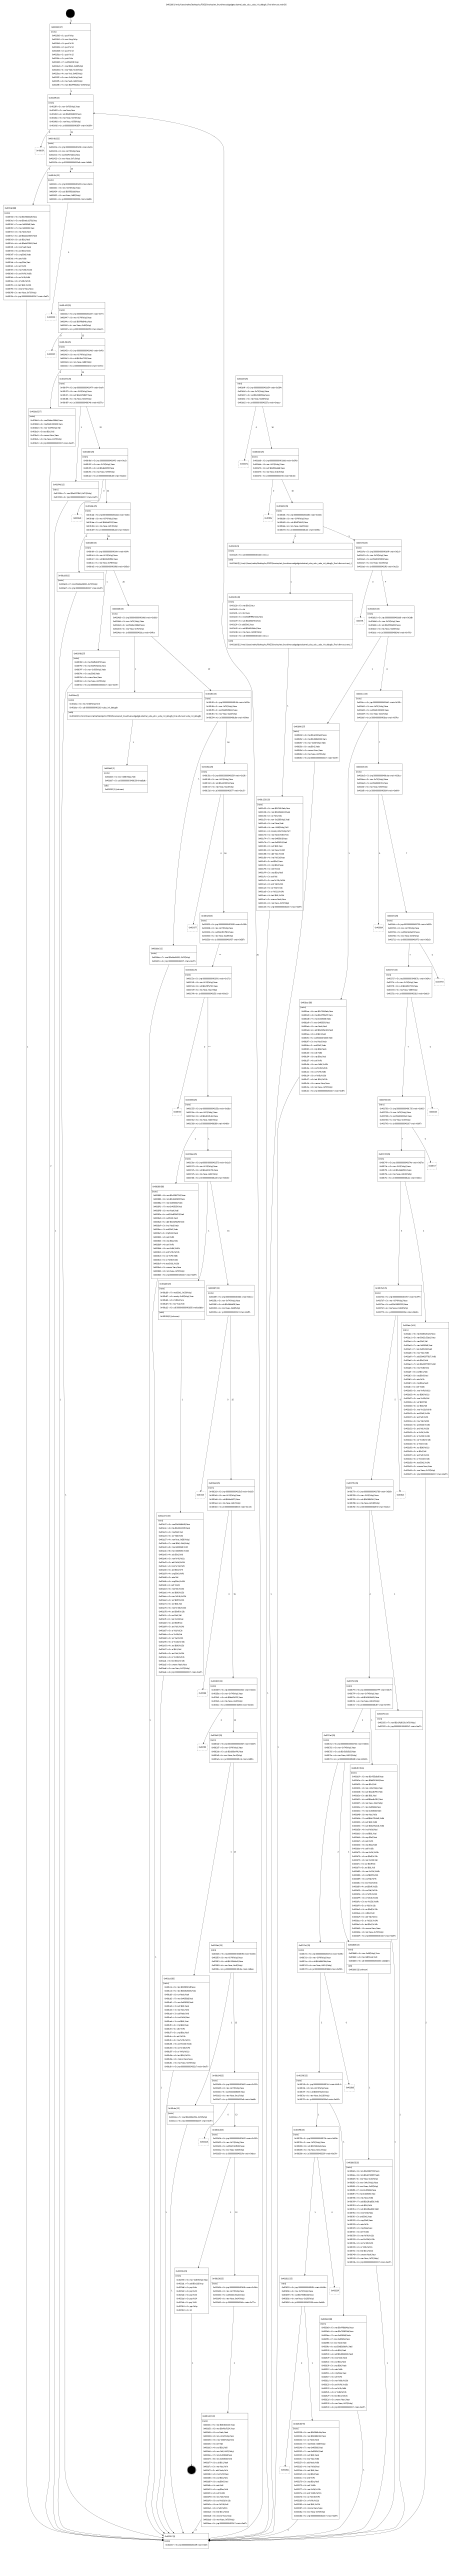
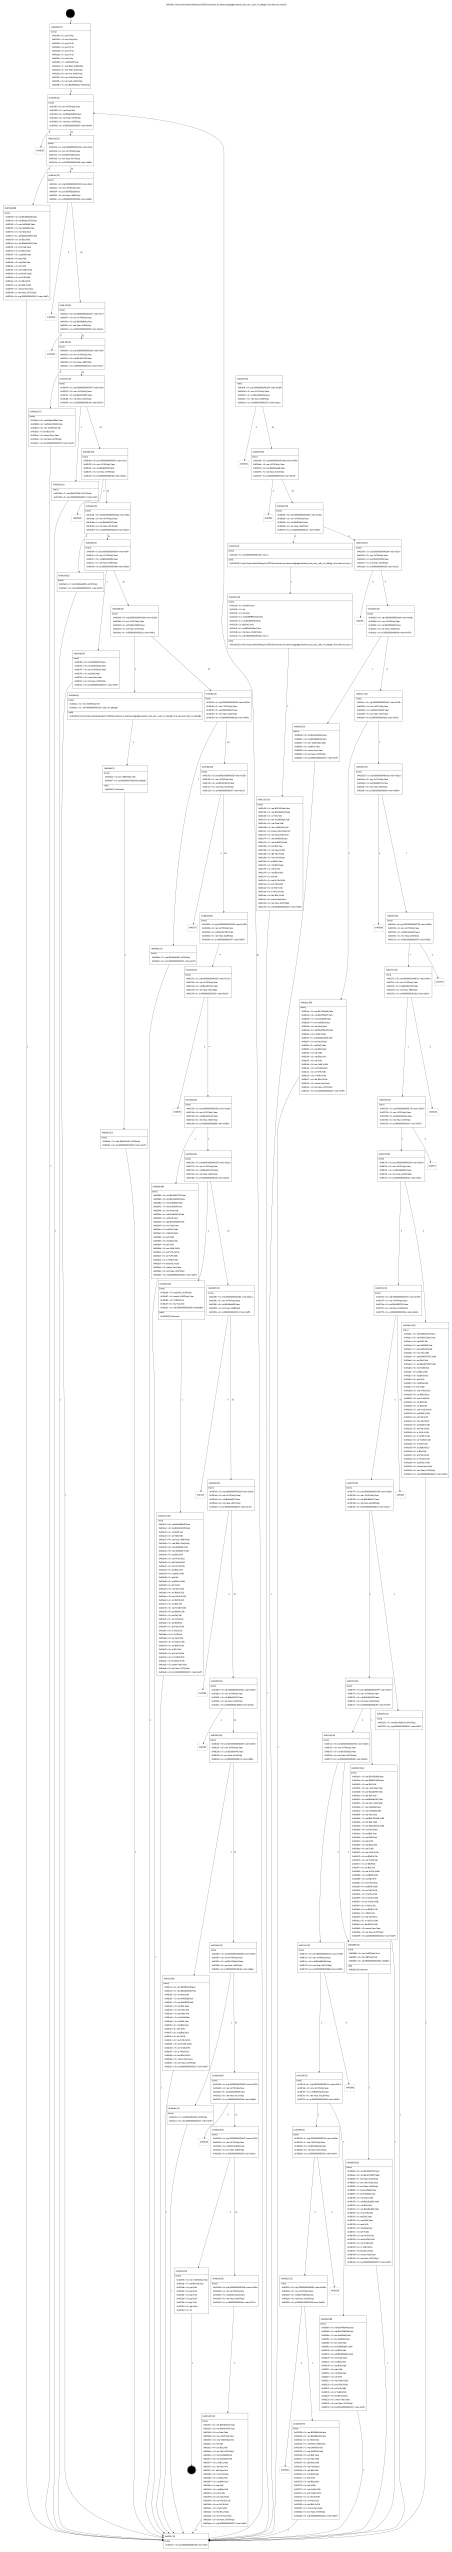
none -> (76, 252)
none -> (124, 1139)
